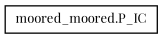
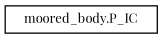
(81, 19) -> (81, 19)
